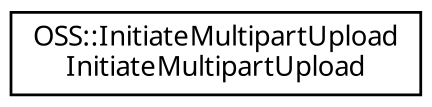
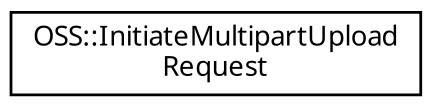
(216, 54) -> (216, 54)
